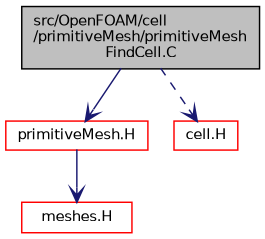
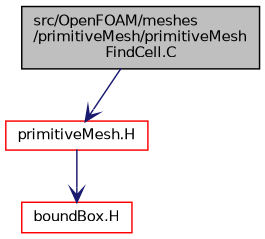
(141, 38) -> (141, 38)
(206, 136) -> none
(77, 218) -> (77, 218)
